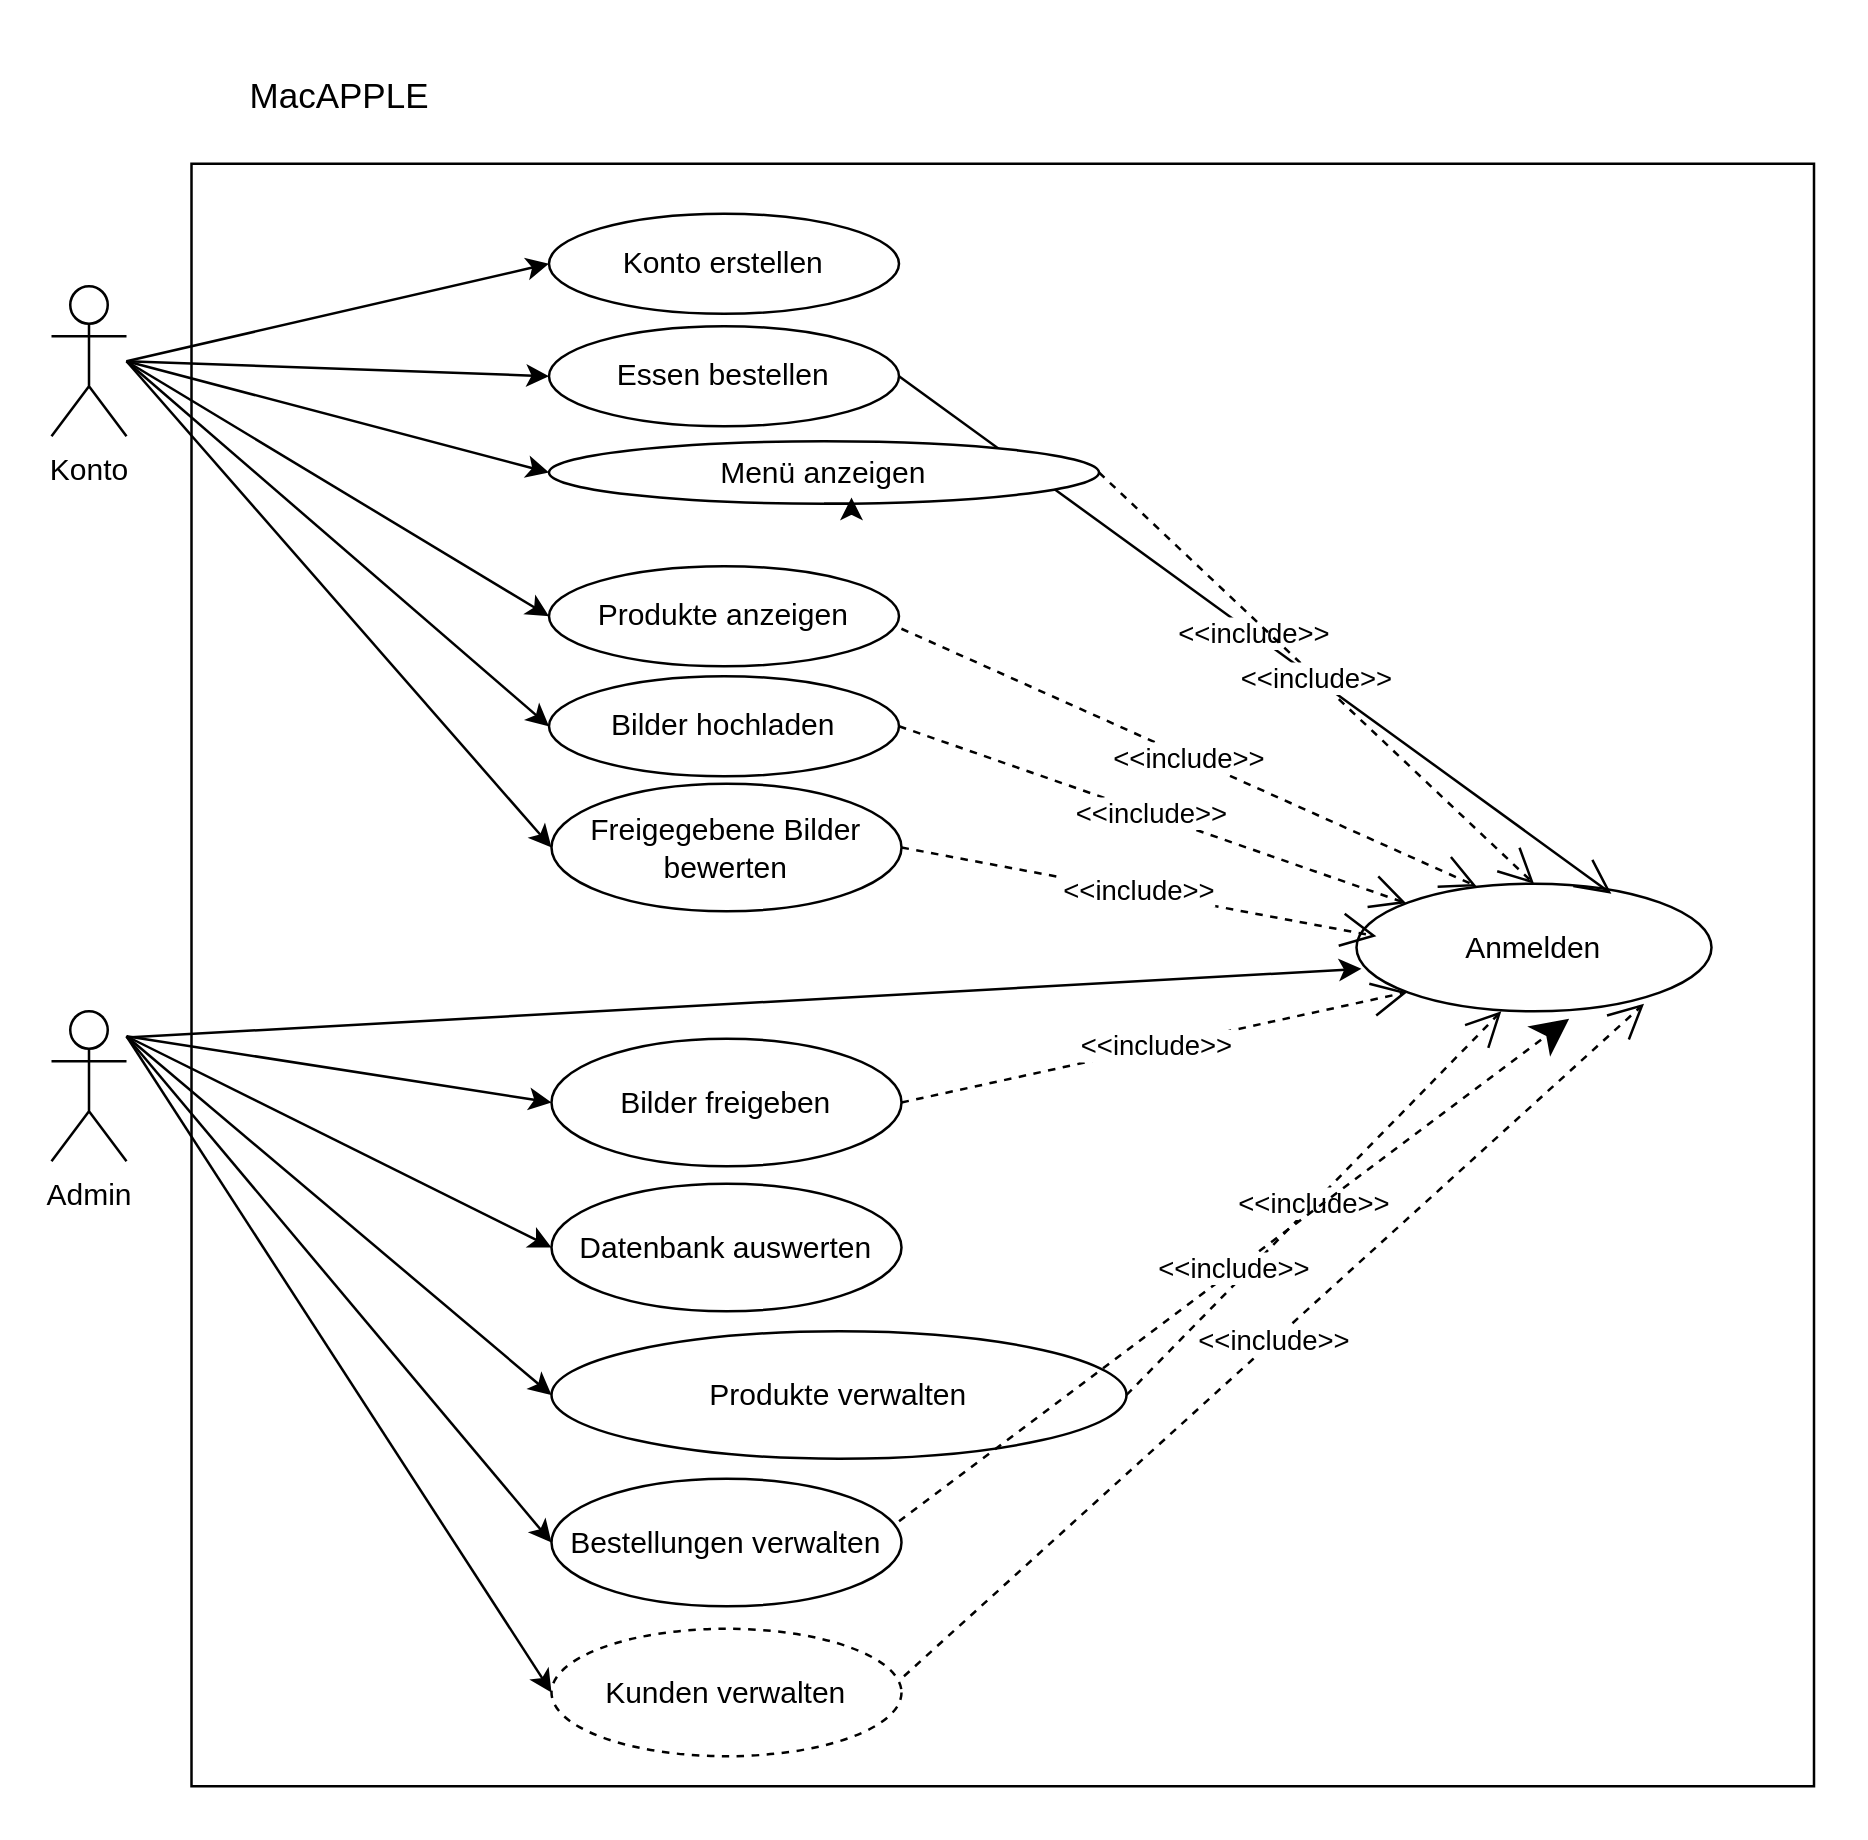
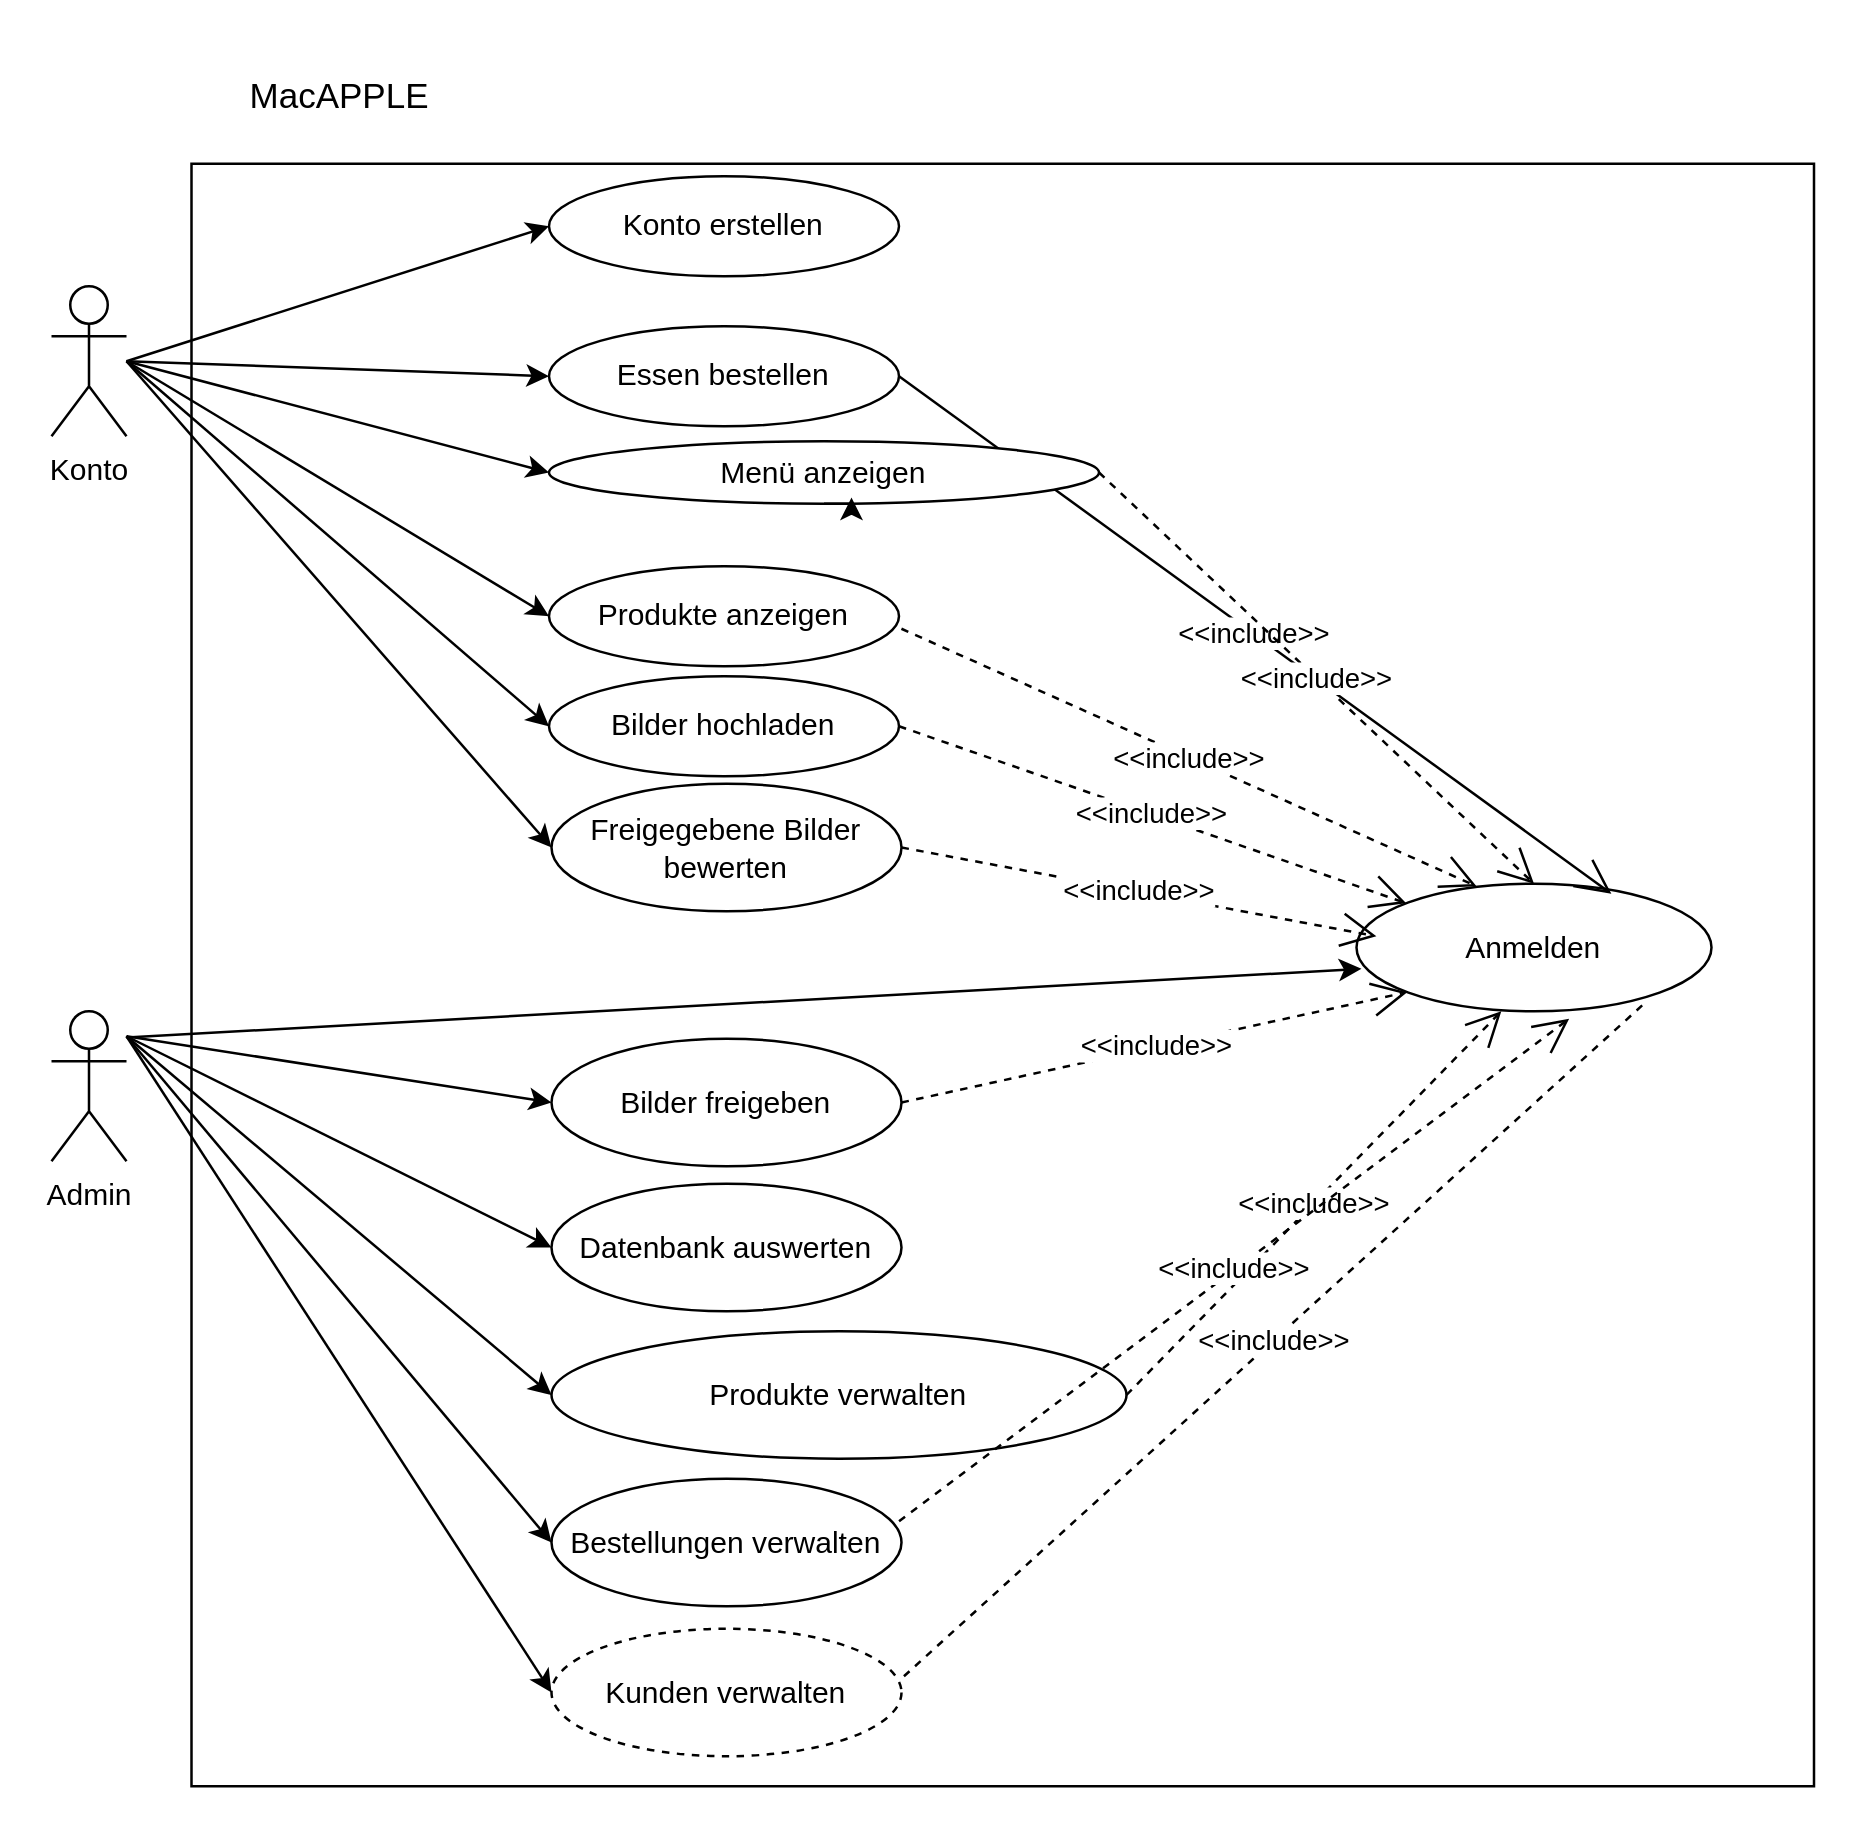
(724, 264) -> (724, 226)
(1637, 1009) -> (1639, 1008)
(1546, 1036) -> (1553, 1031)
